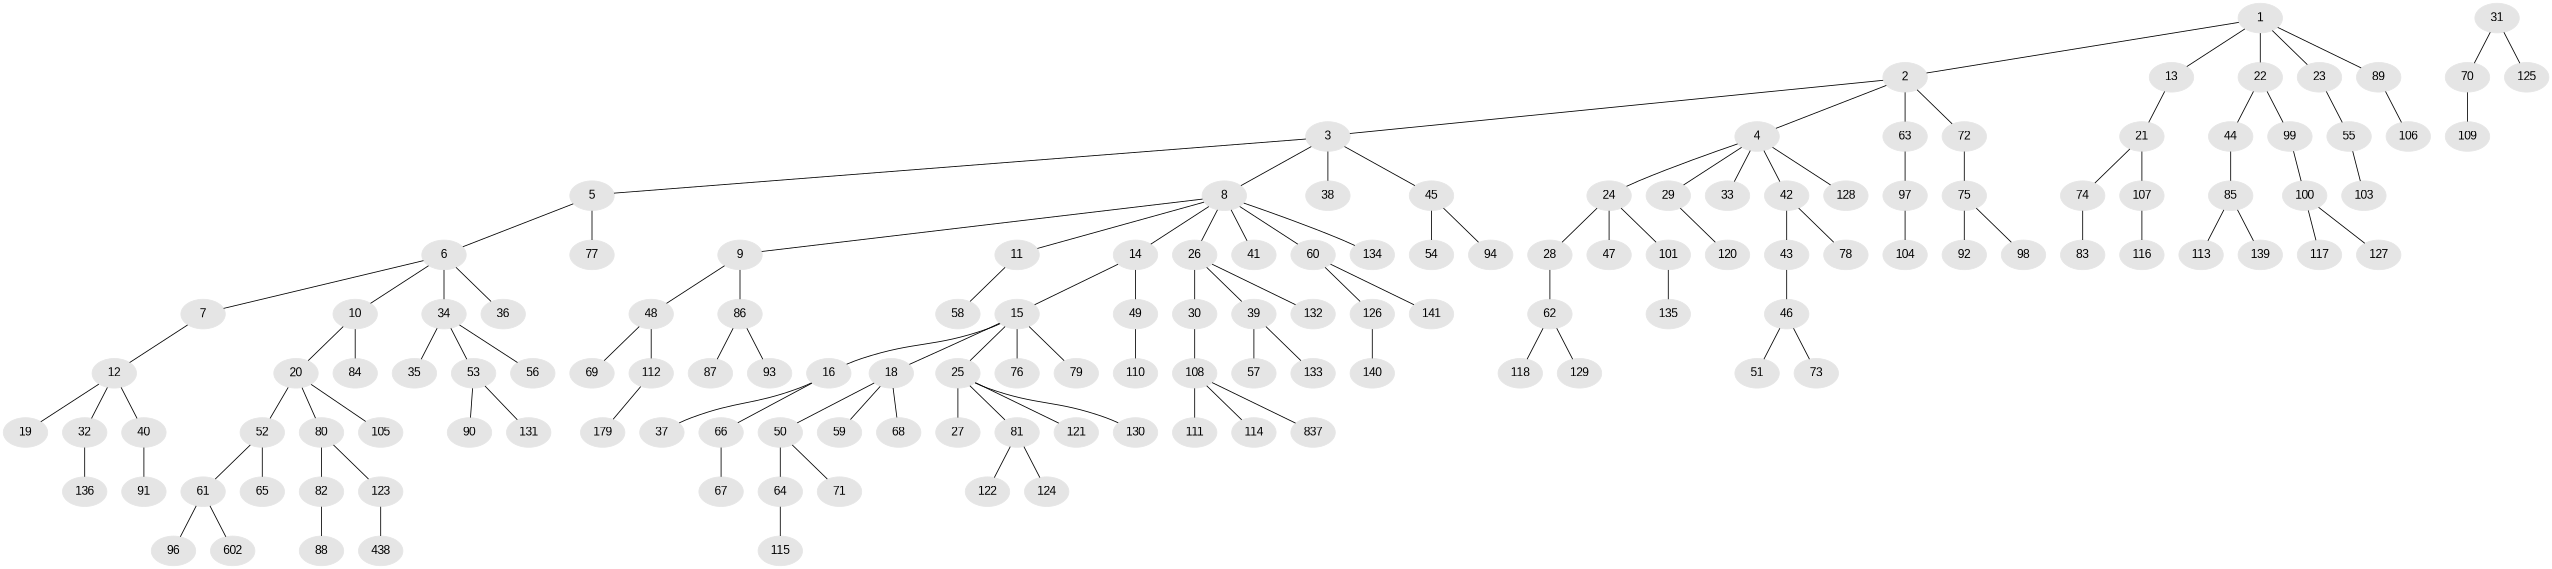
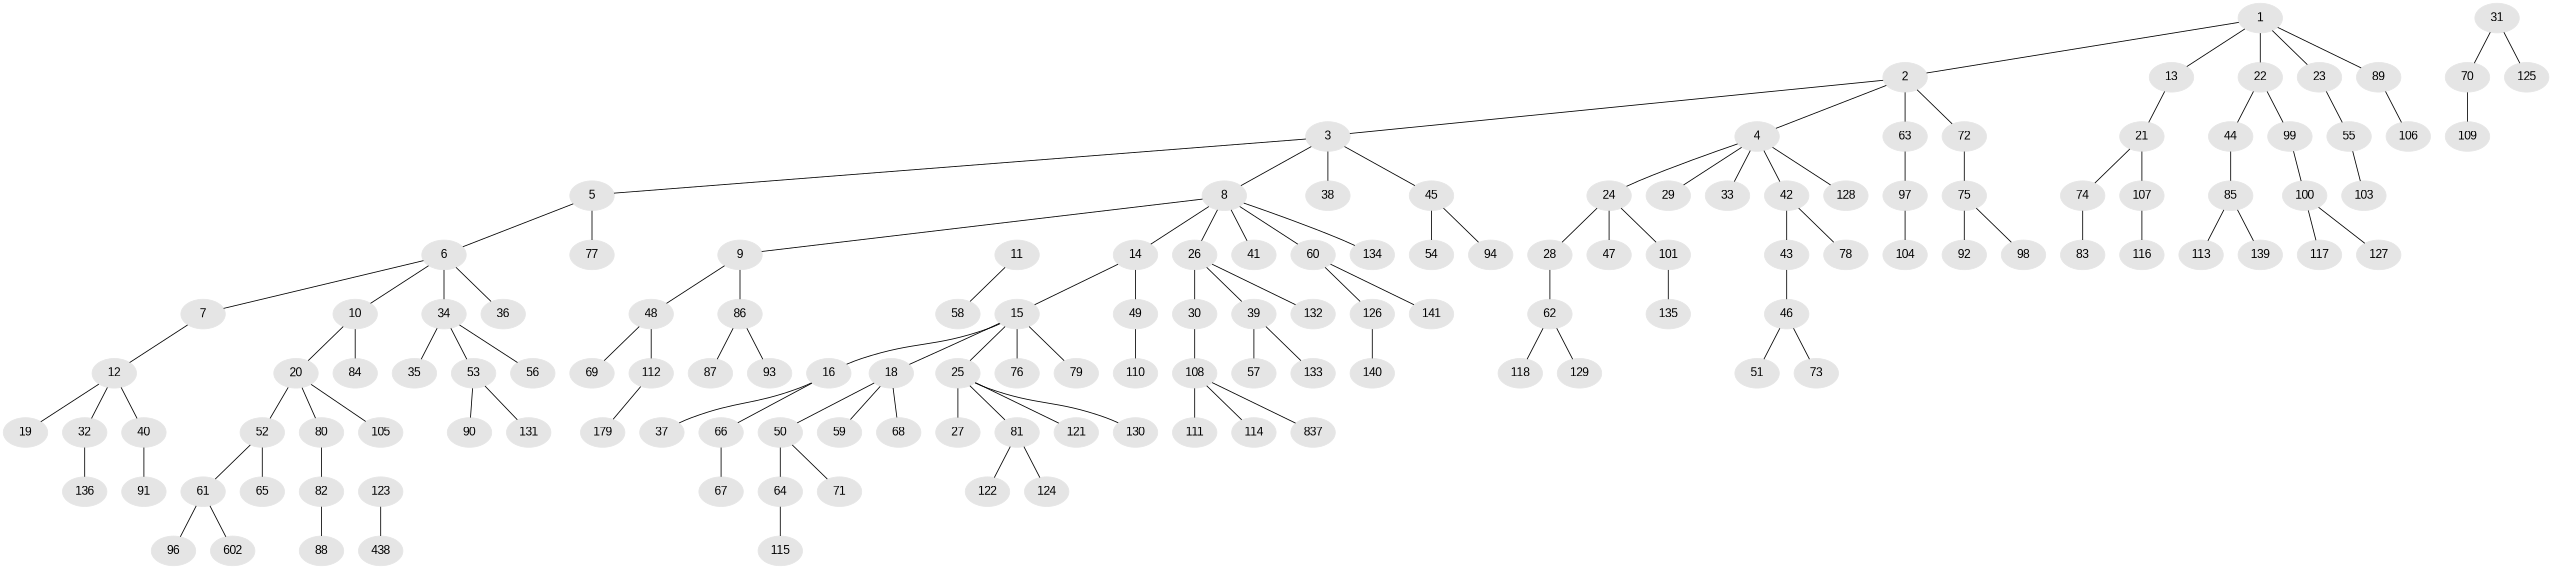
(1121, 225) -> none
(1727, 255) -> none
(351, 462) -> none
